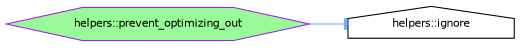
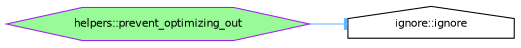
(431, 24) -> (431, 24)
